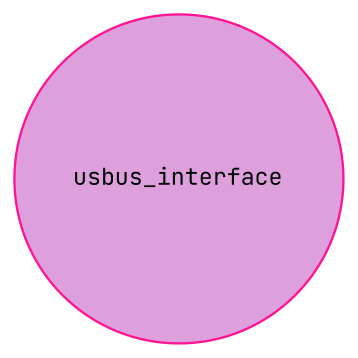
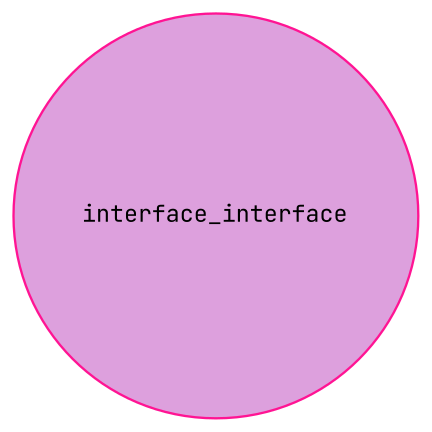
(179, 179) -> (216, 216)
